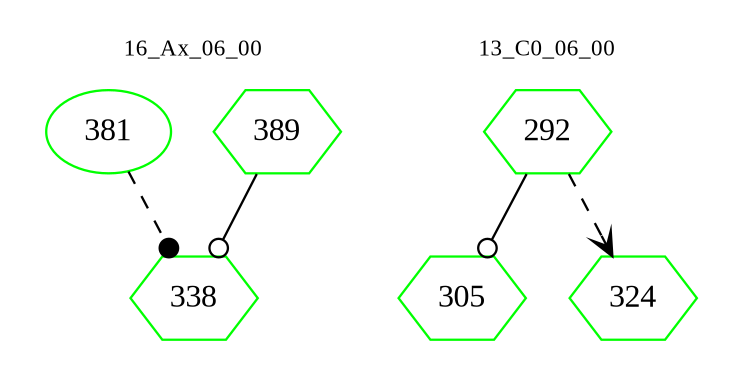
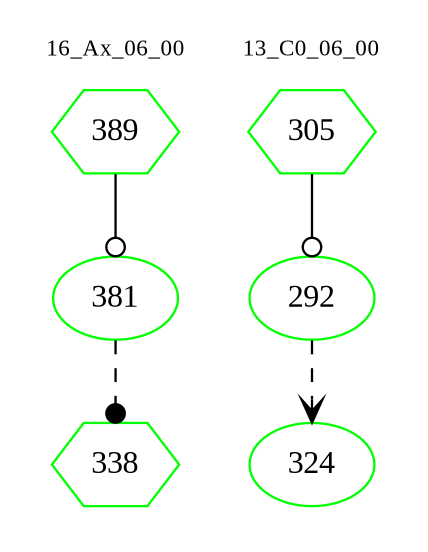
(548, 132) -> (312, 298)
(240, 207) -> (116, 206)
(509, 207) -> (312, 206)
(633, 298) -> (312, 465)
